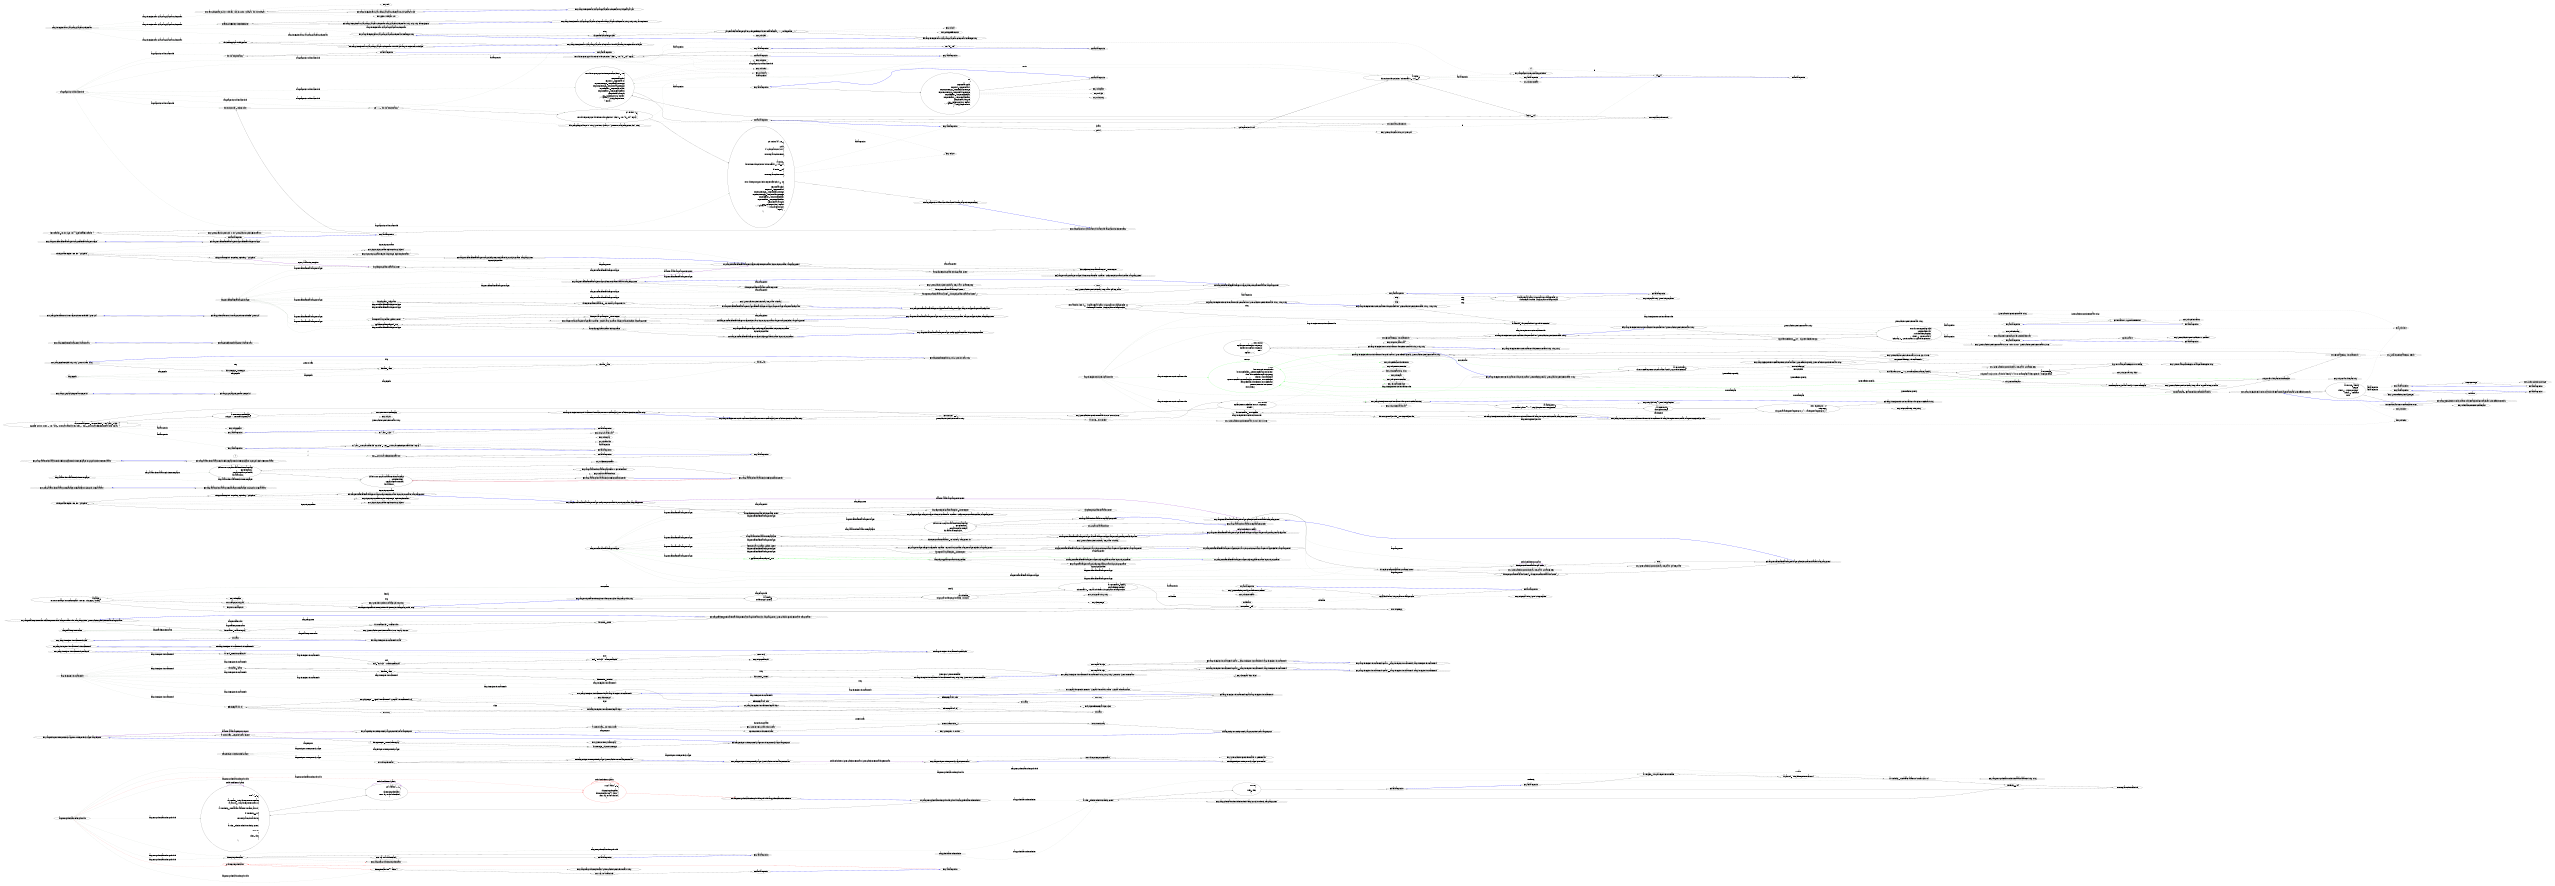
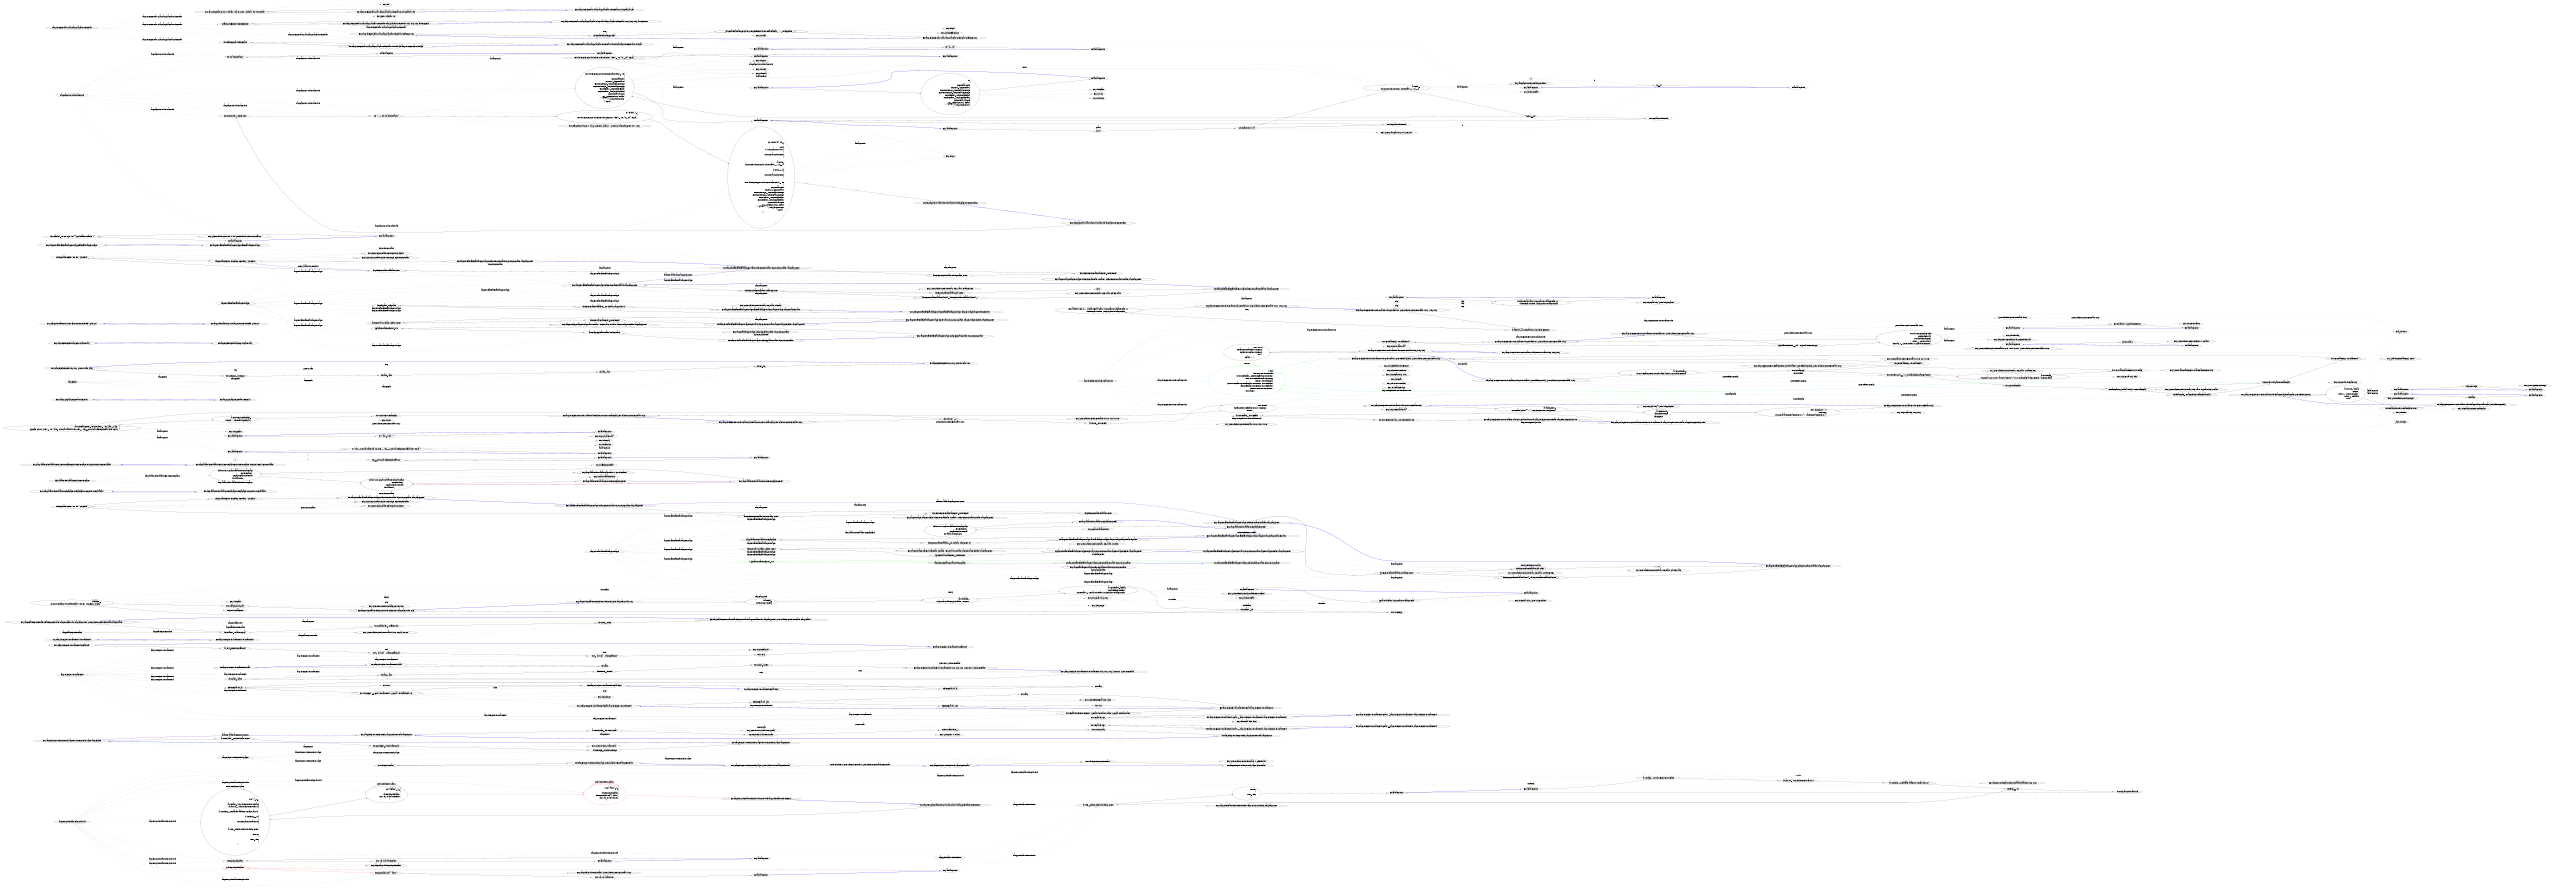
(224, 664) -> (149, 670)
(761, 723) -> (761, 727)
